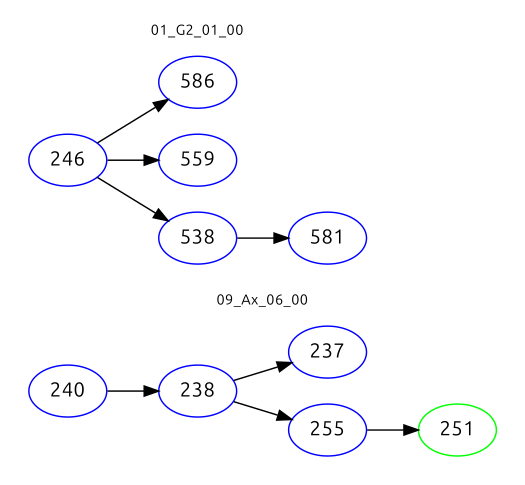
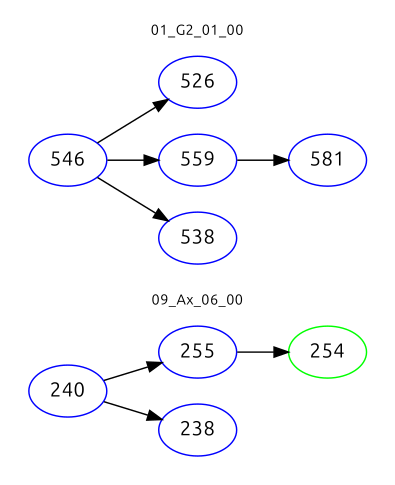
(198, 82) -> (198, 82)
(68, 160) -> (68, 160)
(256, 238) -> (256, 160)
(328, 352) -> none
(256, 408) -> (126, 374)
(457, 430) -> (328, 352)
